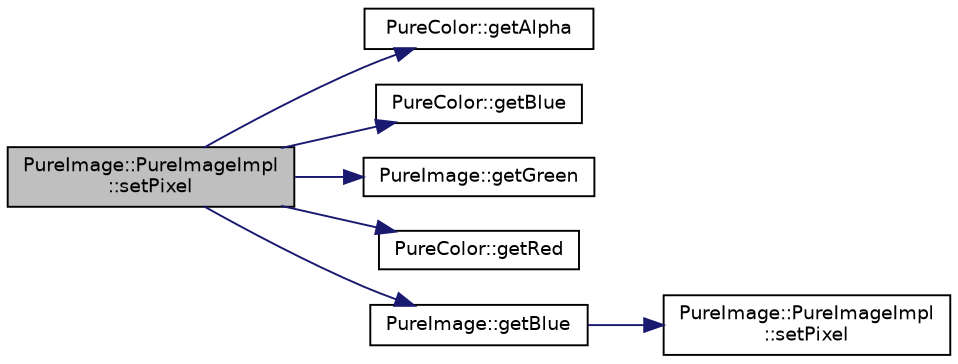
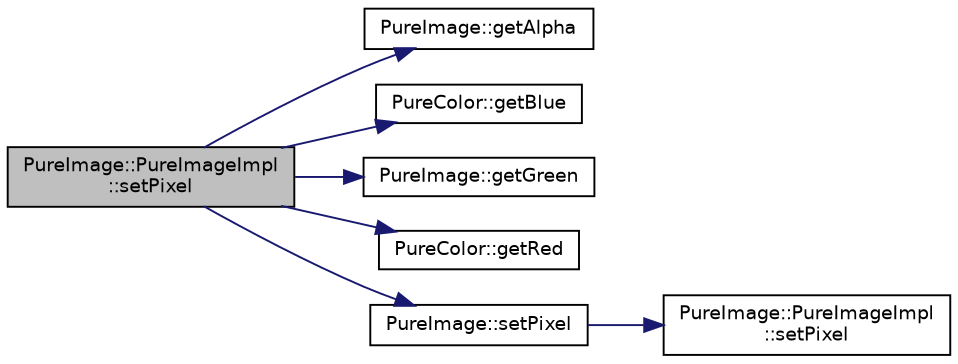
(479, 29) -> (479, 29)
(479, 325) -> (479, 325)
